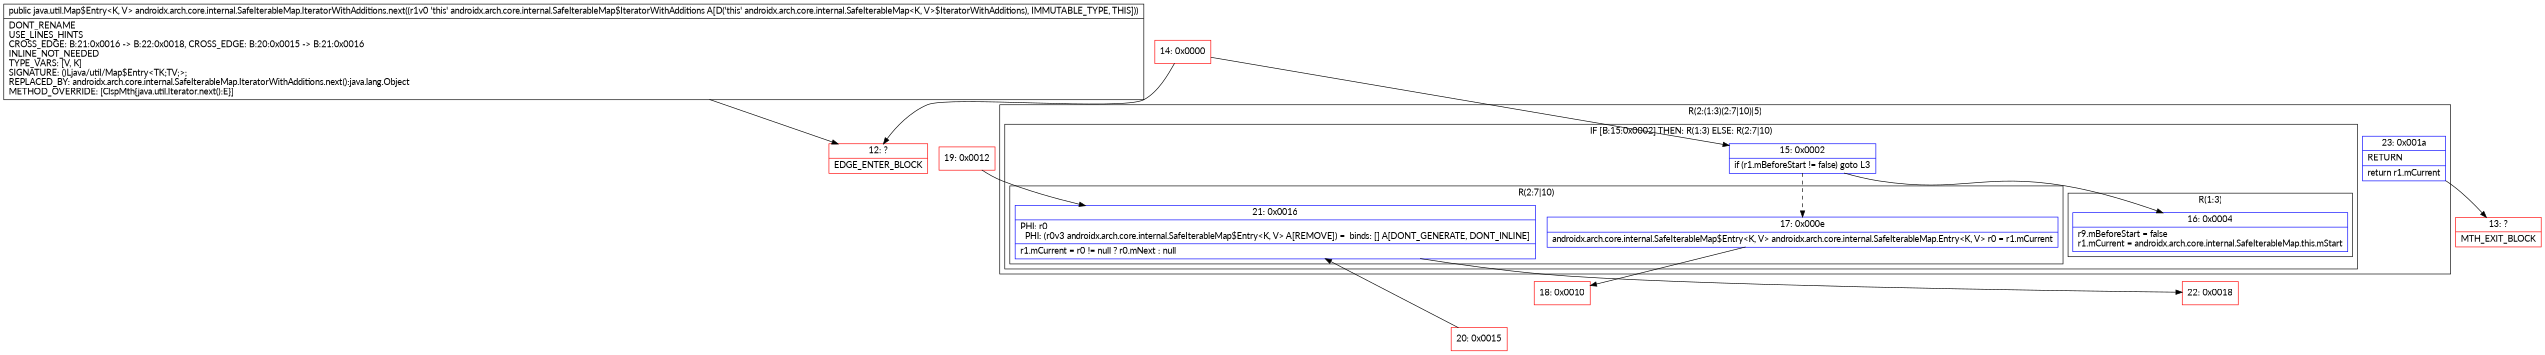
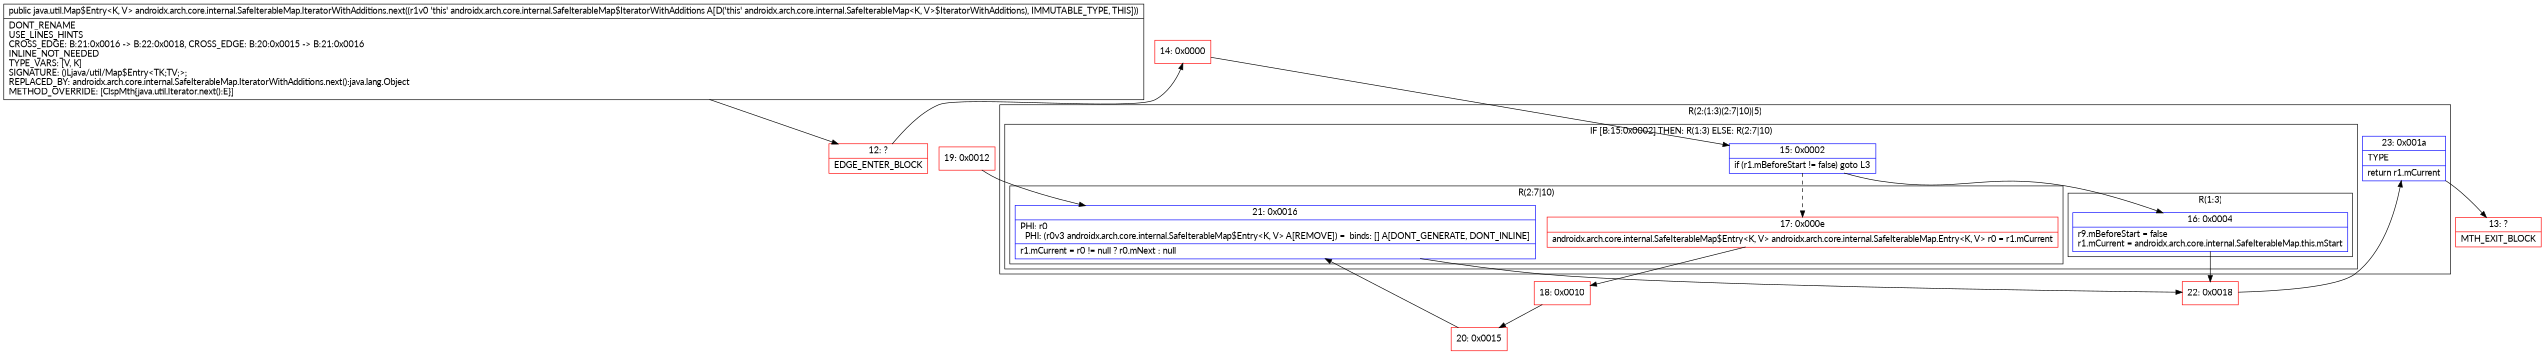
(993, 102) -> (997, 102)
(2385, 158) -> (2378, 158)
(1803, 232) -> (1803, 232)
none -> (2210, 263)
none -> (2347, 278)
none -> (1524, 315)
